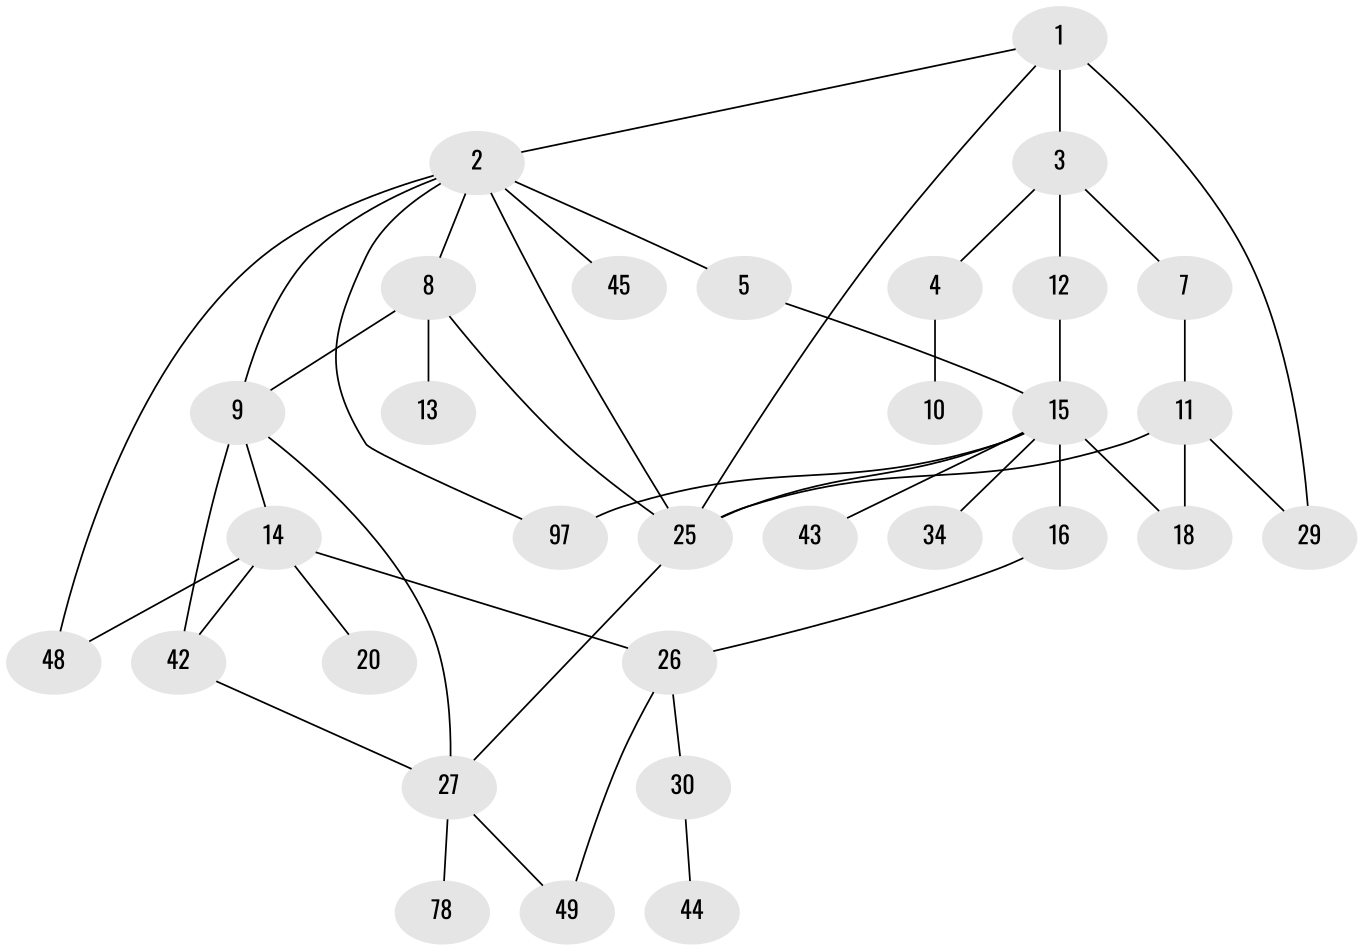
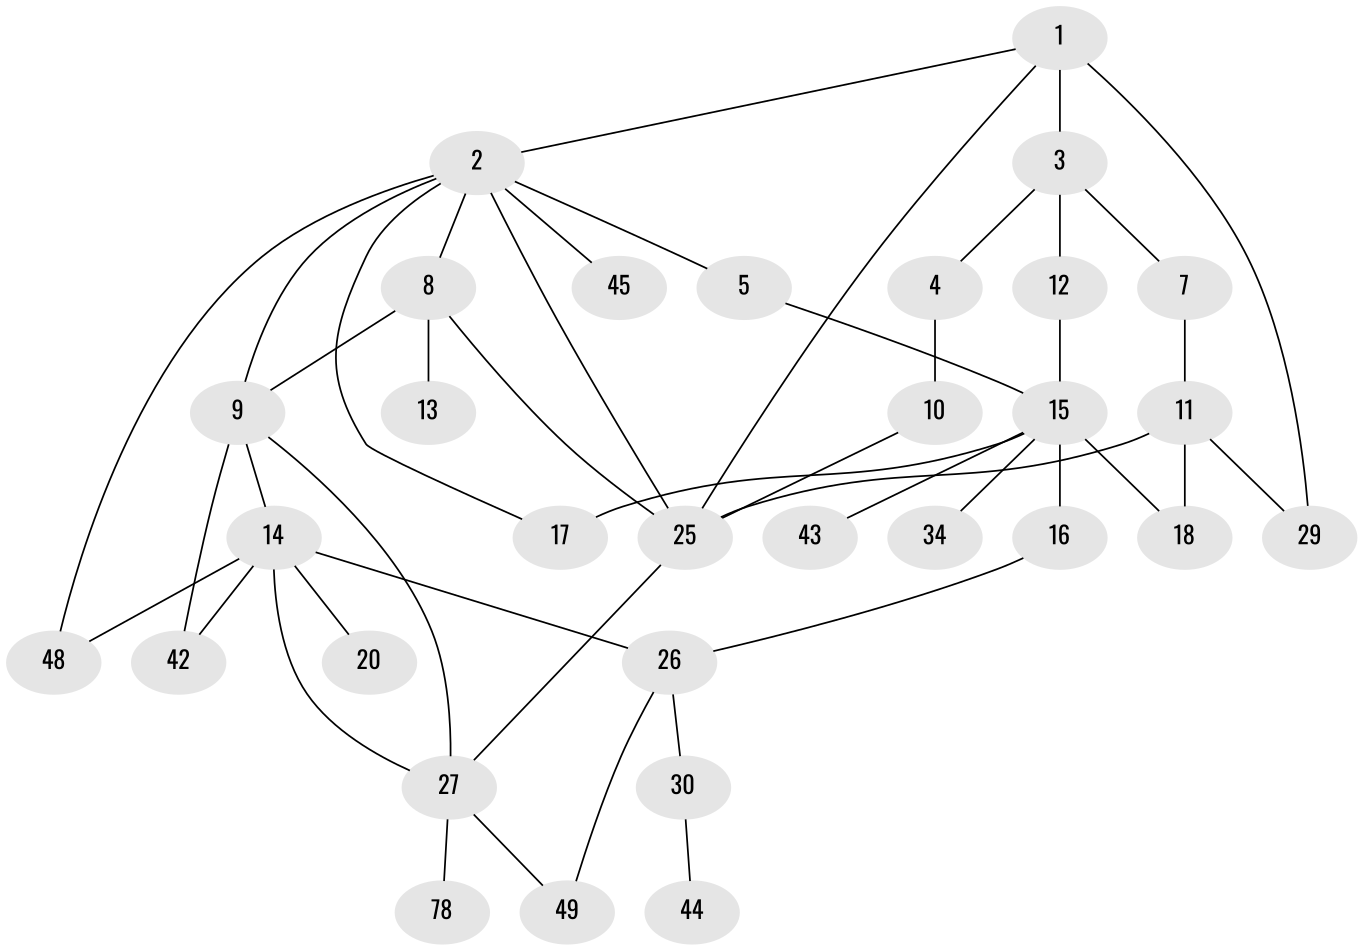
(873, 475) -> (837, 462)
(560, 538) -> (560, 538)
(314, 725) -> (307, 694)
